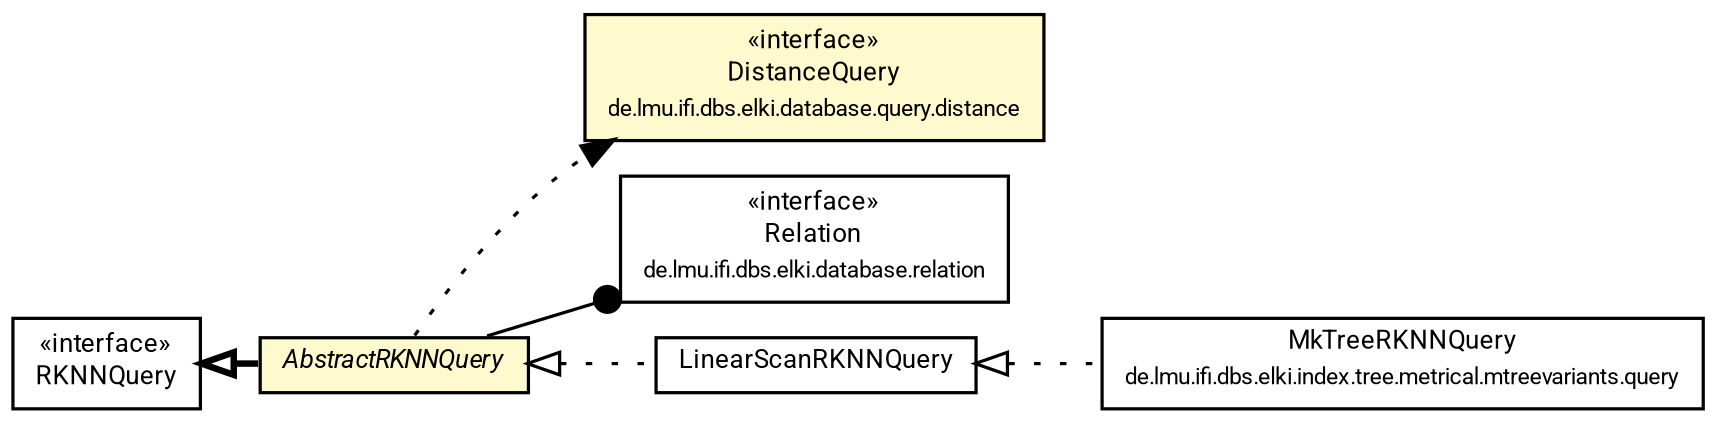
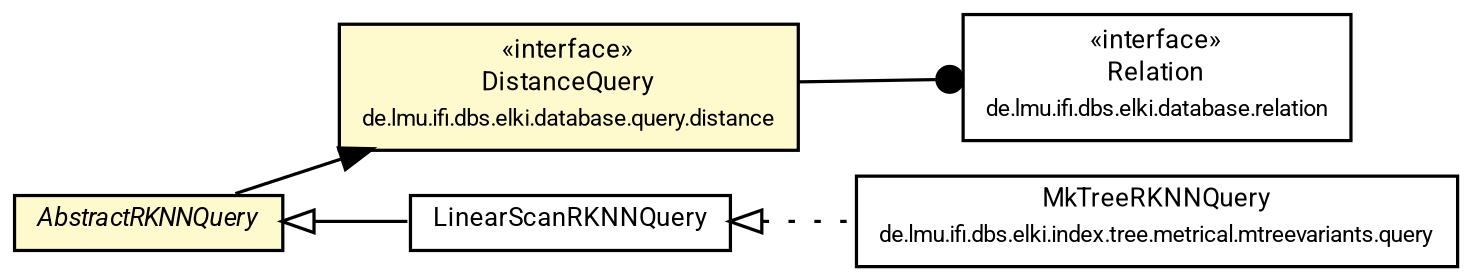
(493, 238) -> (288, 176)
(541, 320) -> (868, 81)
(107, 364) -> none
(606, 364) -> (361, 221)
